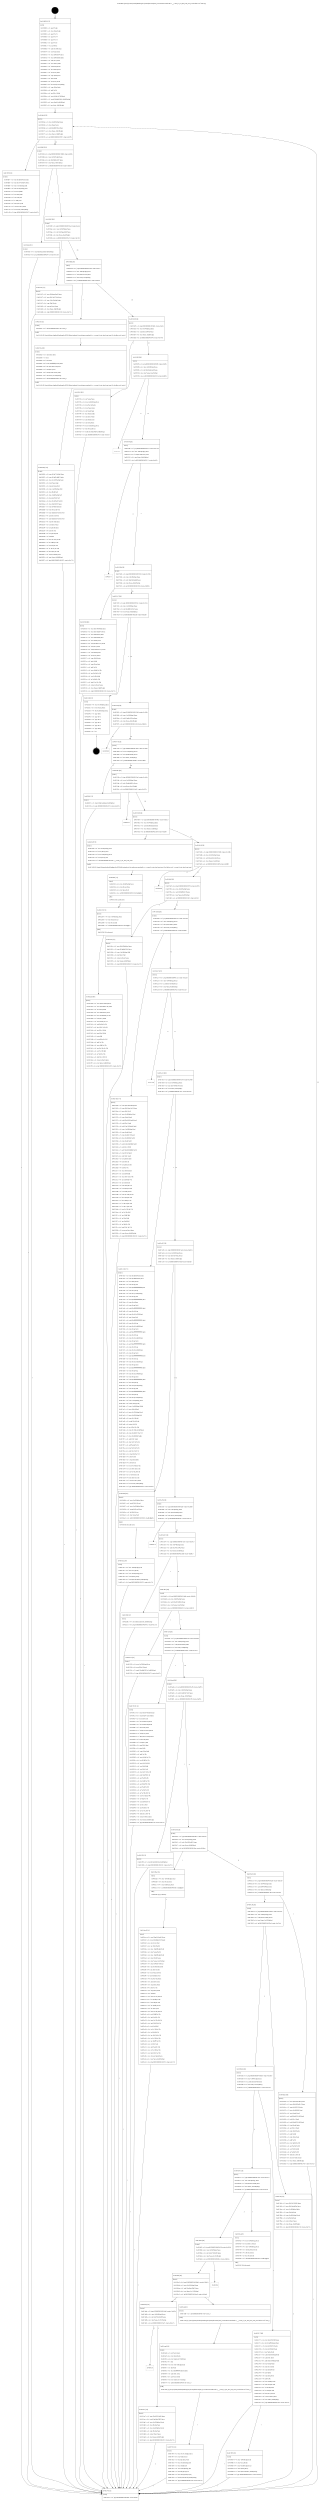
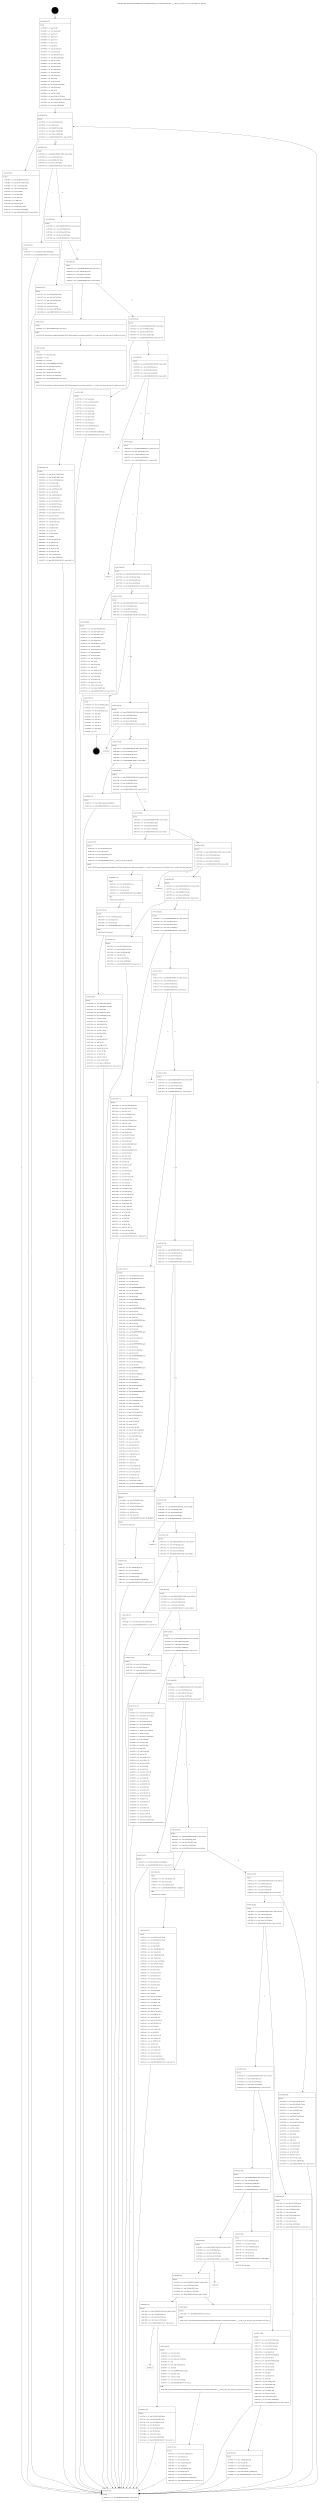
(127, 823) -> none
